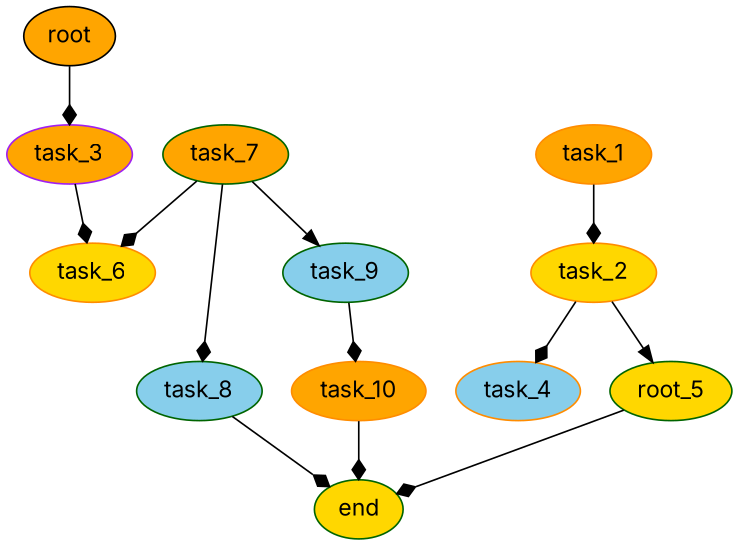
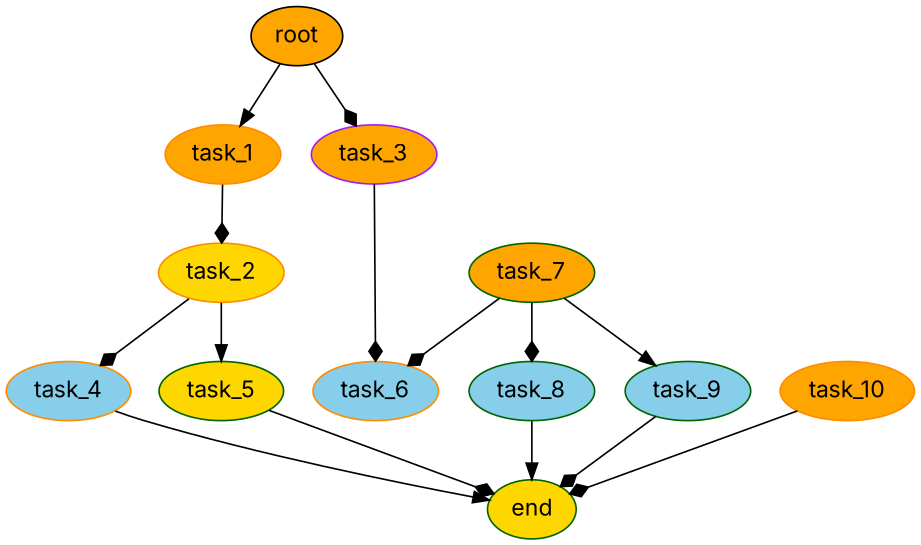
none -> (265, 88)
(93, 273) -> (376, 391)
(351, 322) -> (616, 446)
(671, 391) -> (221, 391)
(273, 446) -> (532, 442)
none -> (293, 459)
